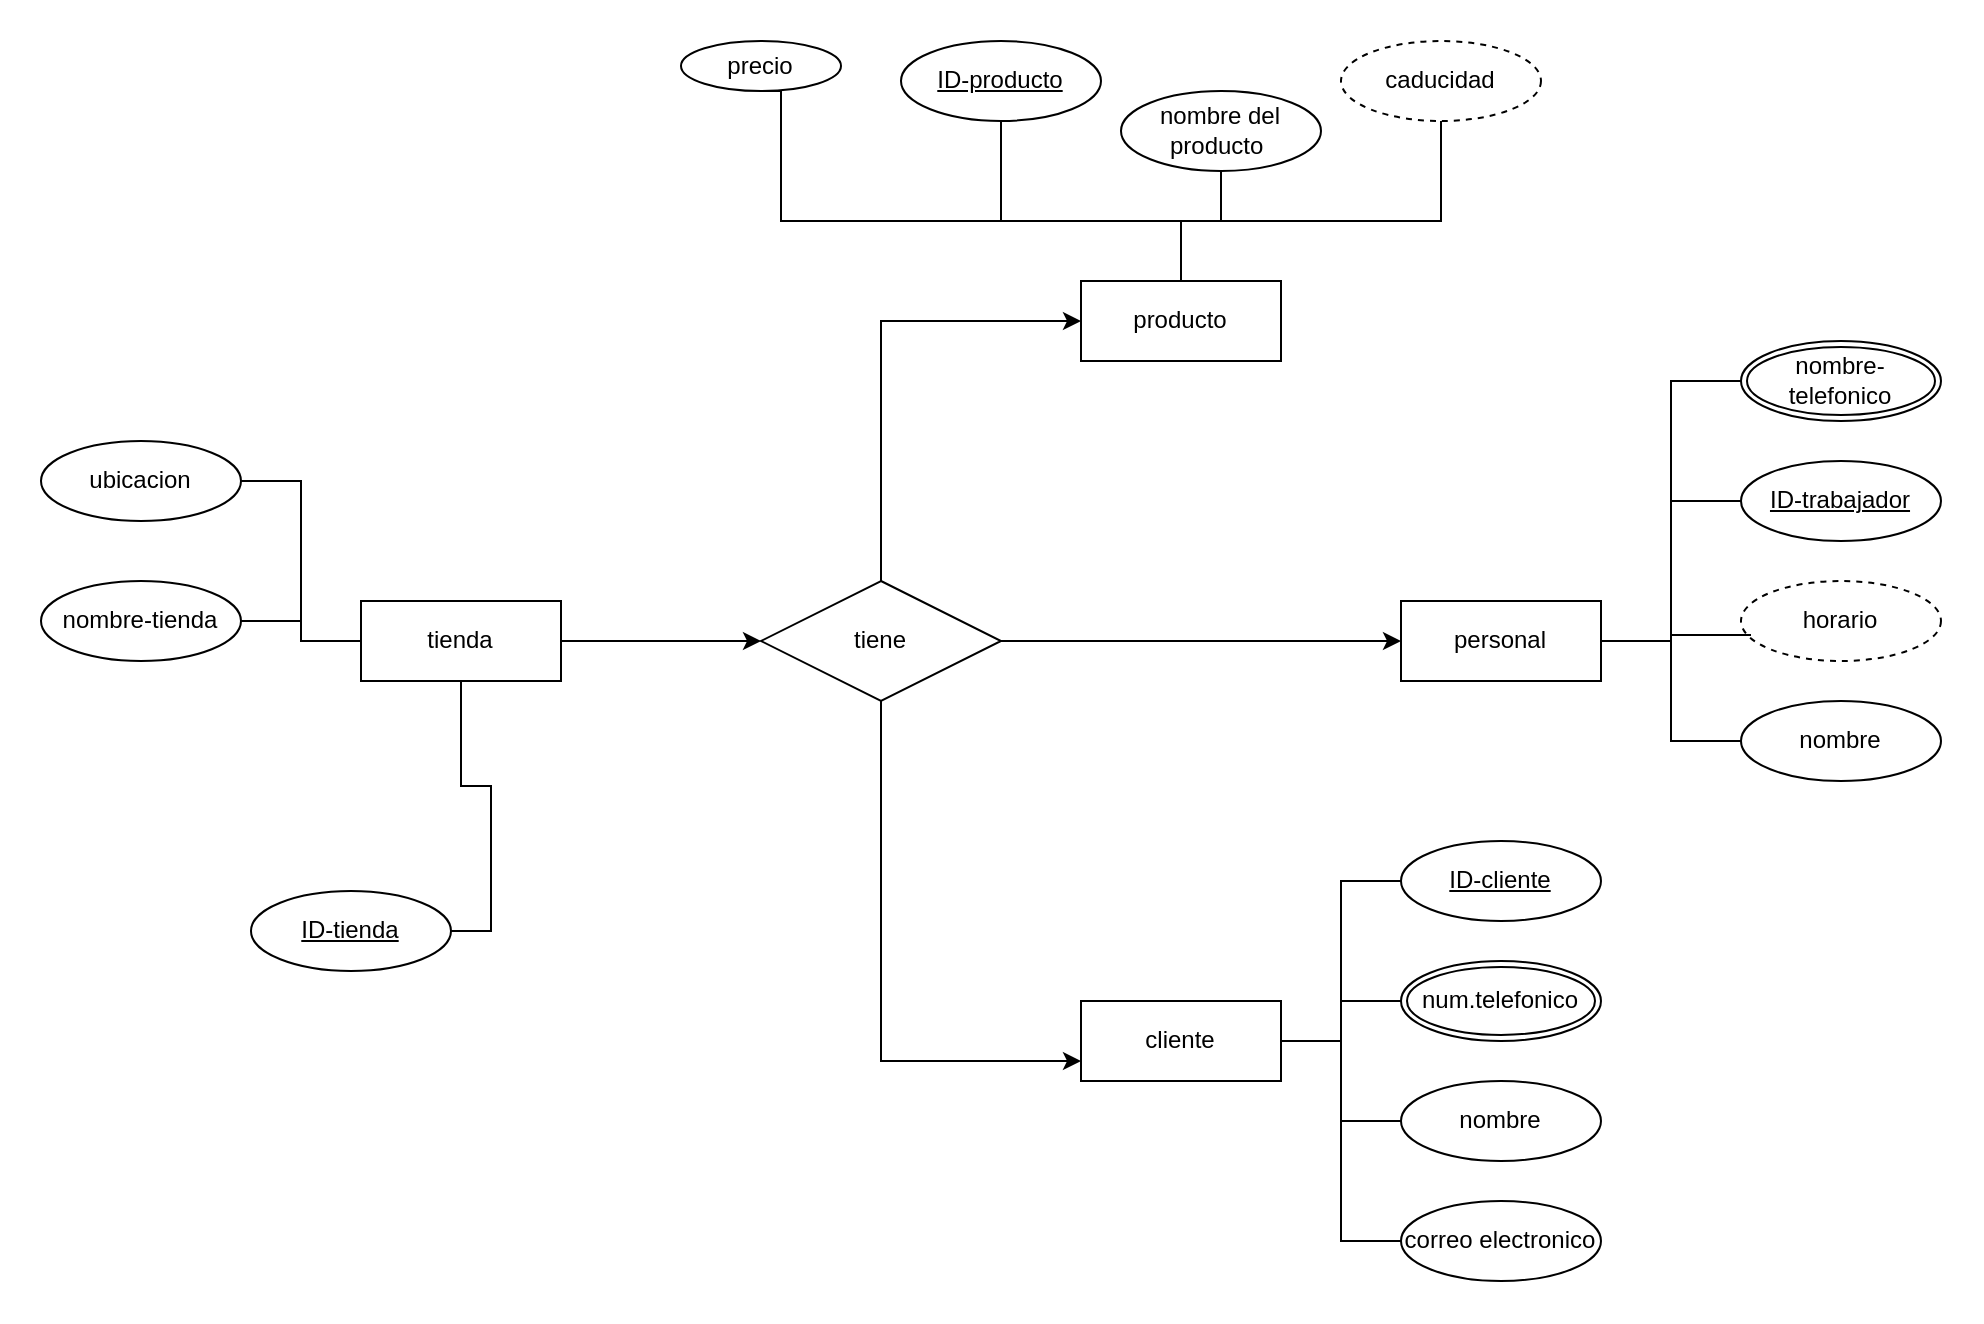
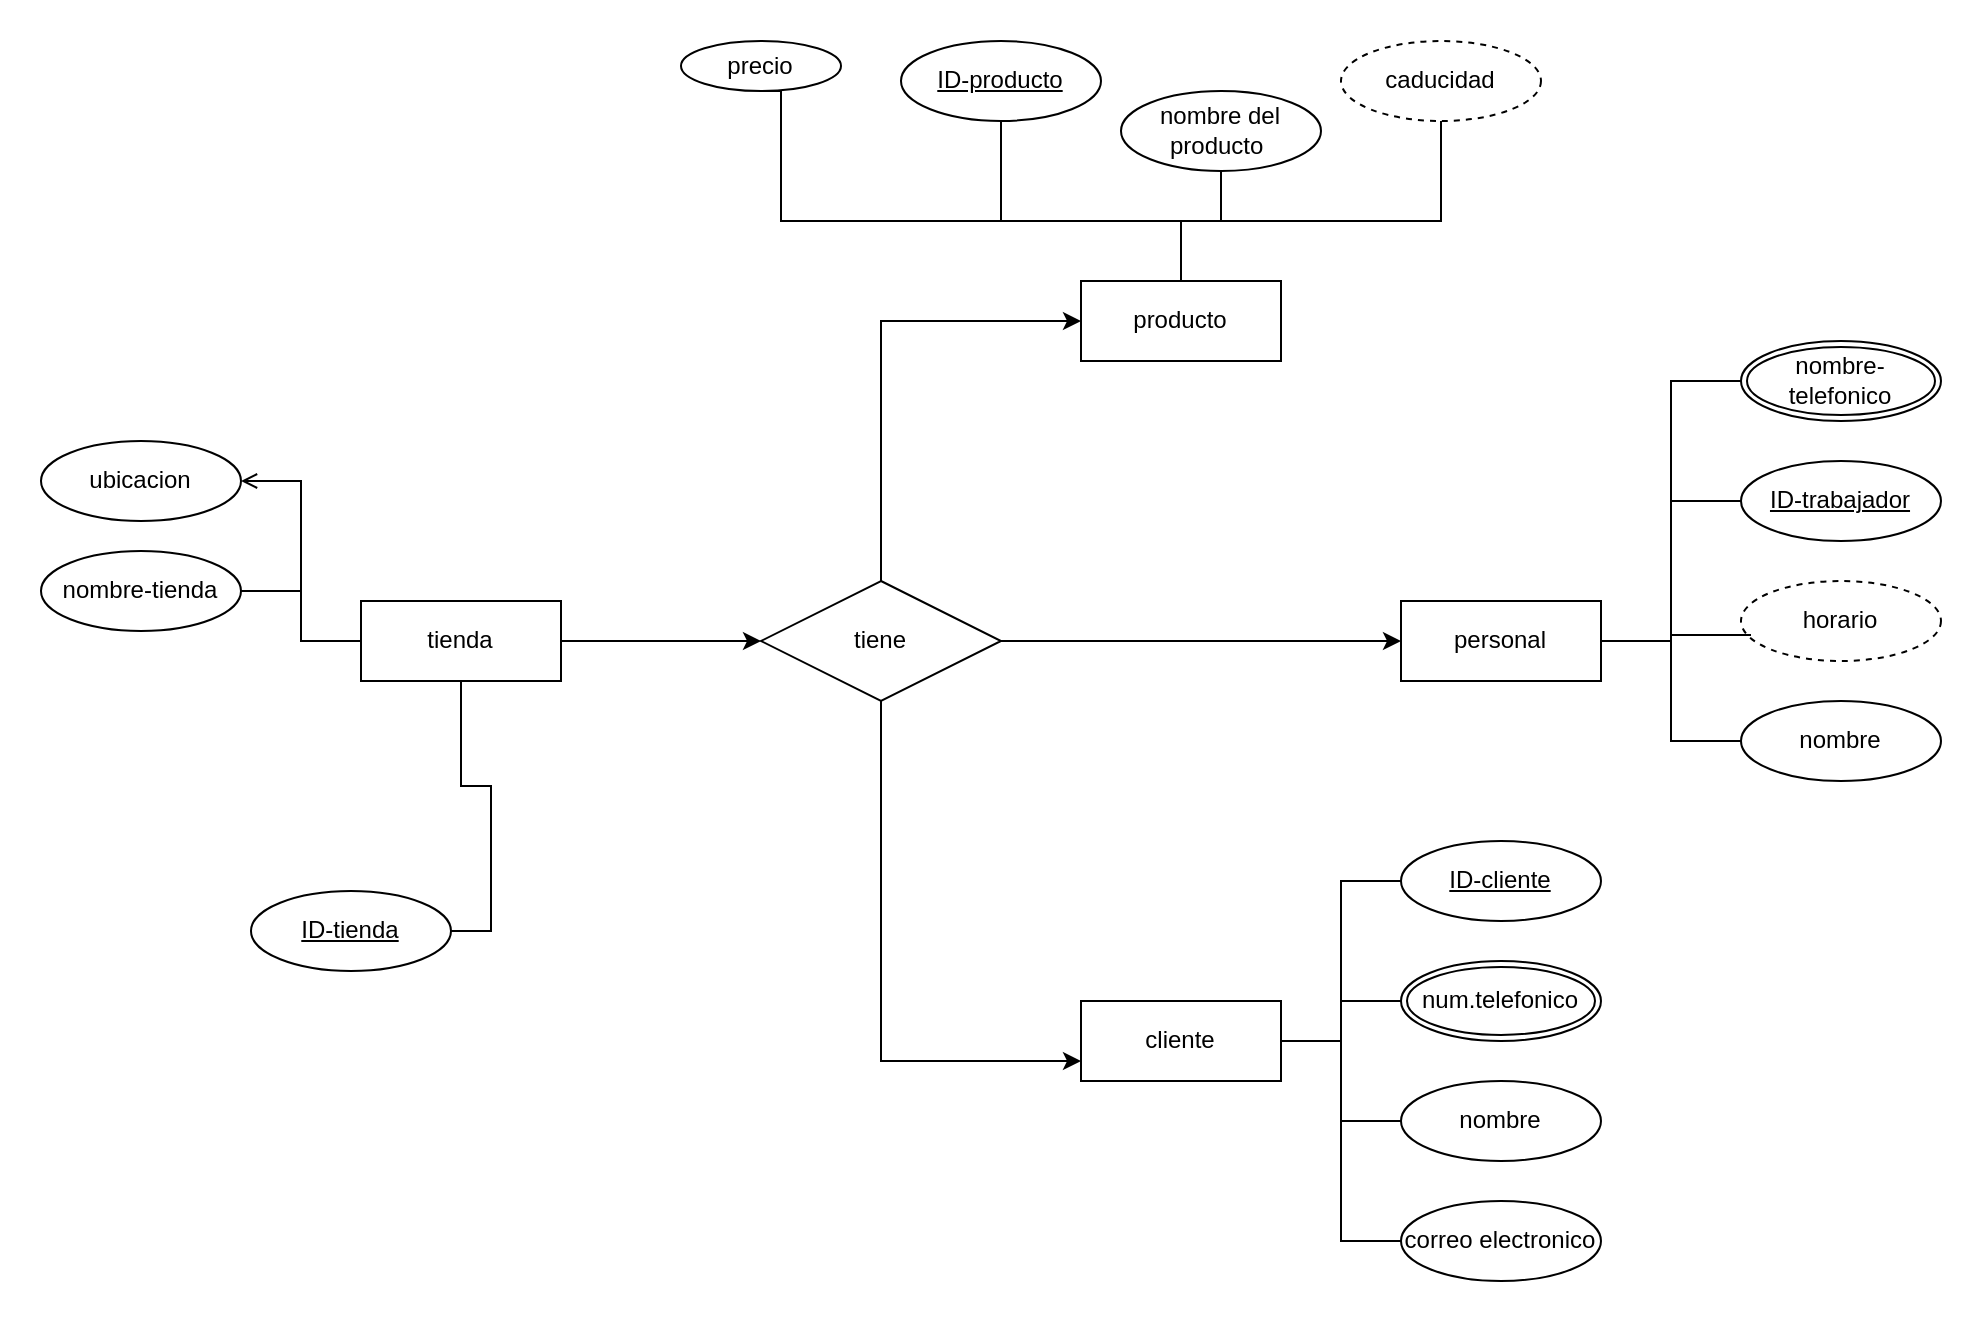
(247, 481) -> (249, 481)
(141, 621) -> (141, 591)
